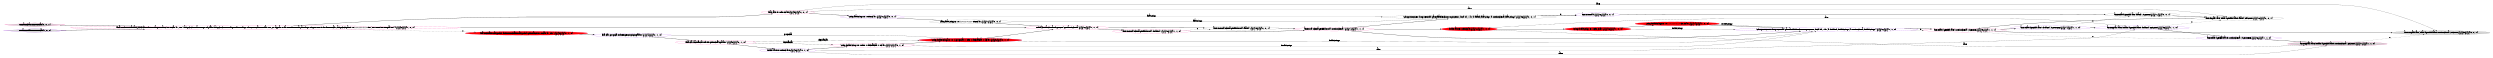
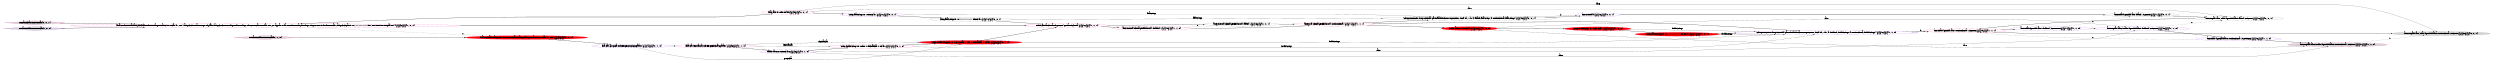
none -> (265, 38)
